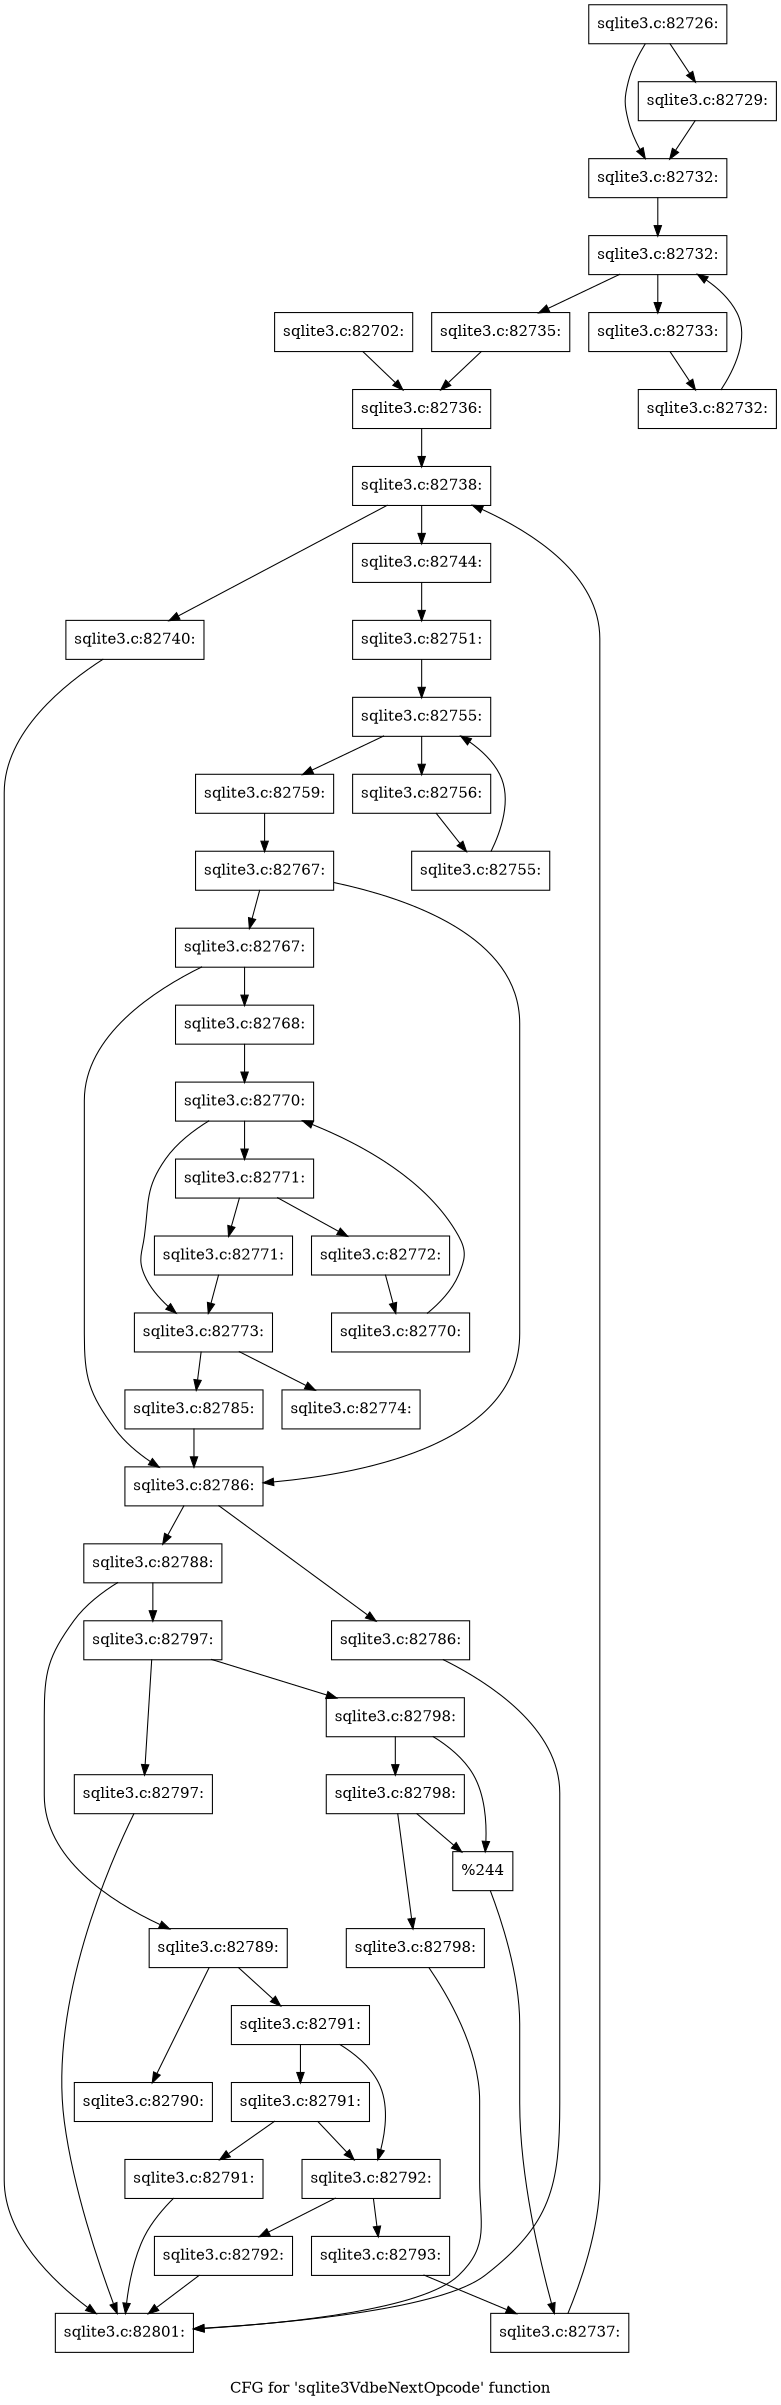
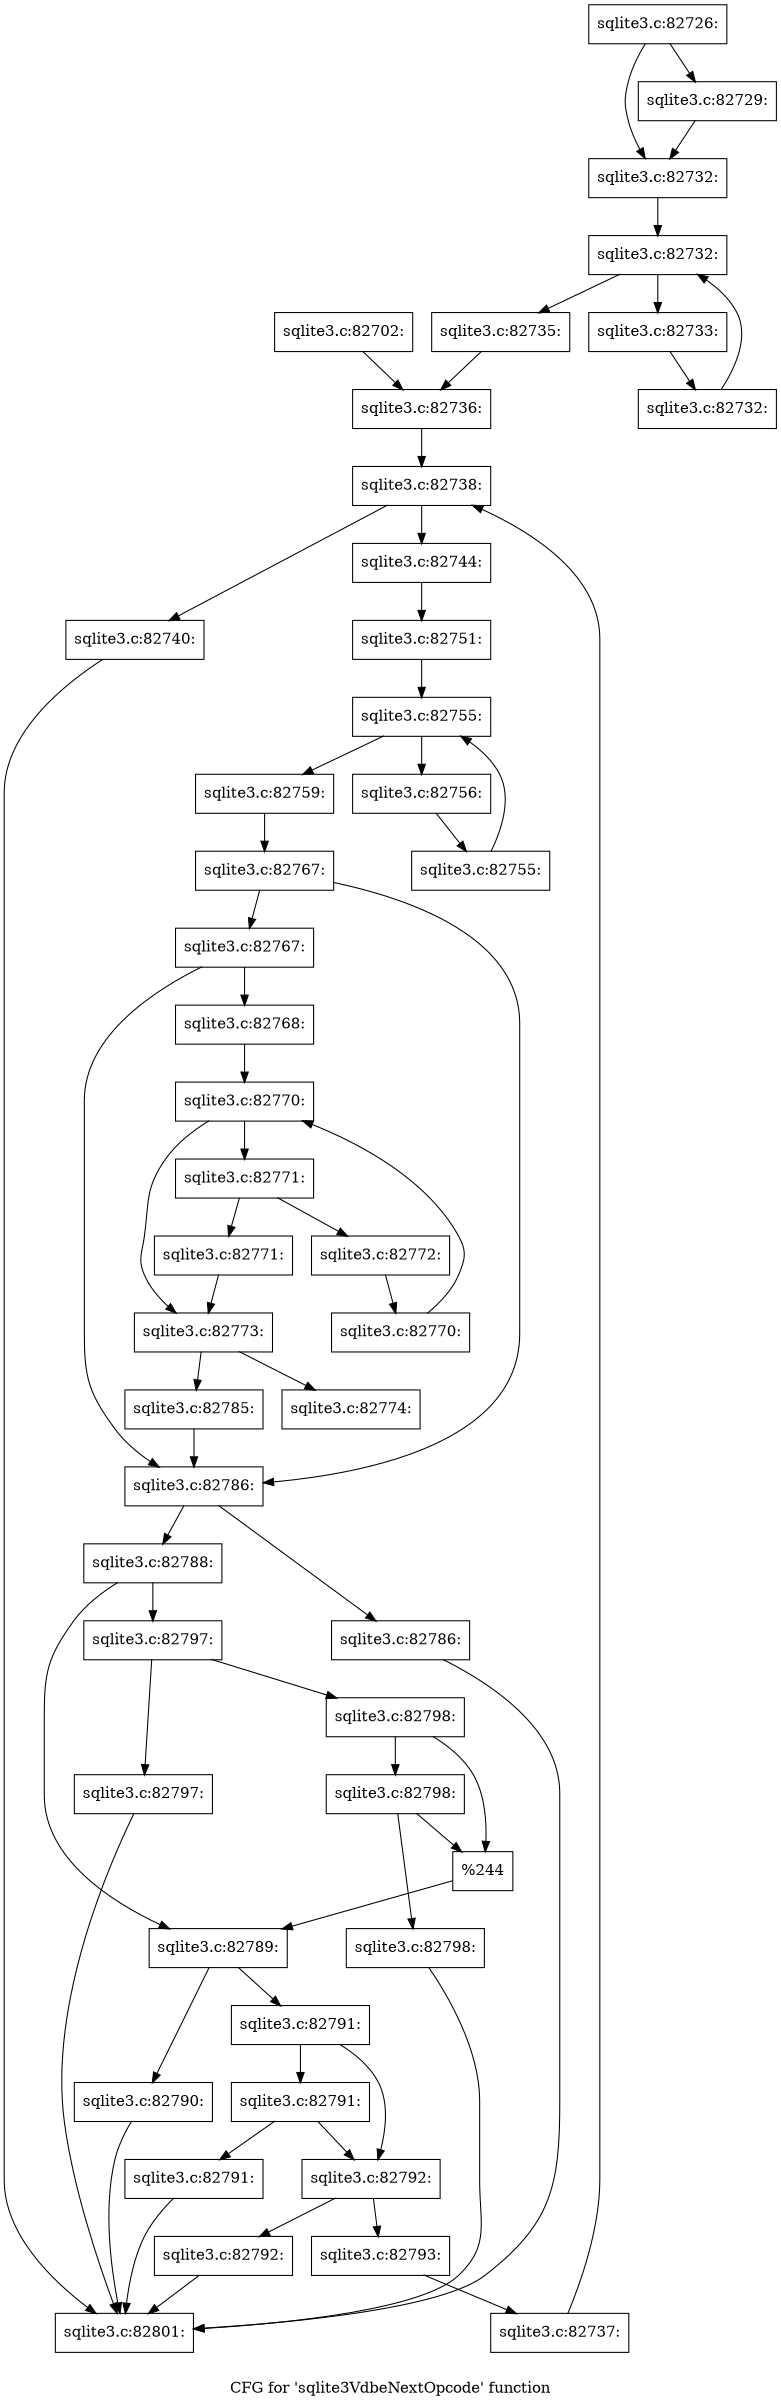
(520, 2097) -> (372, 1903)
none -> (109, 2210)
